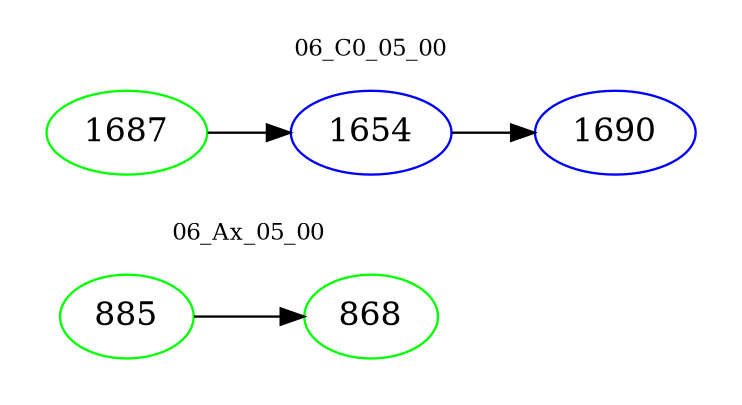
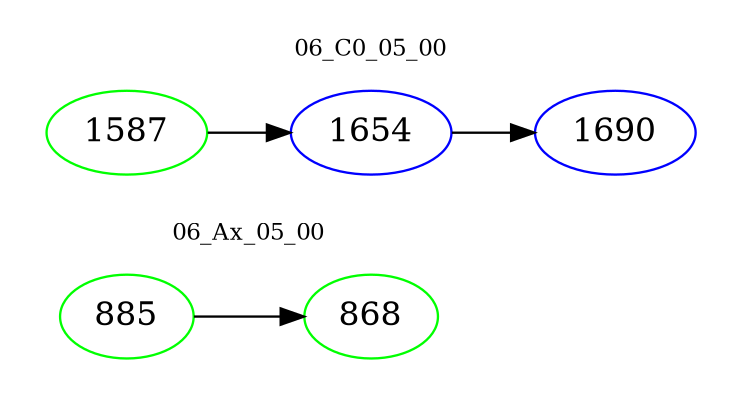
(127, 133) -> (127, 133)
